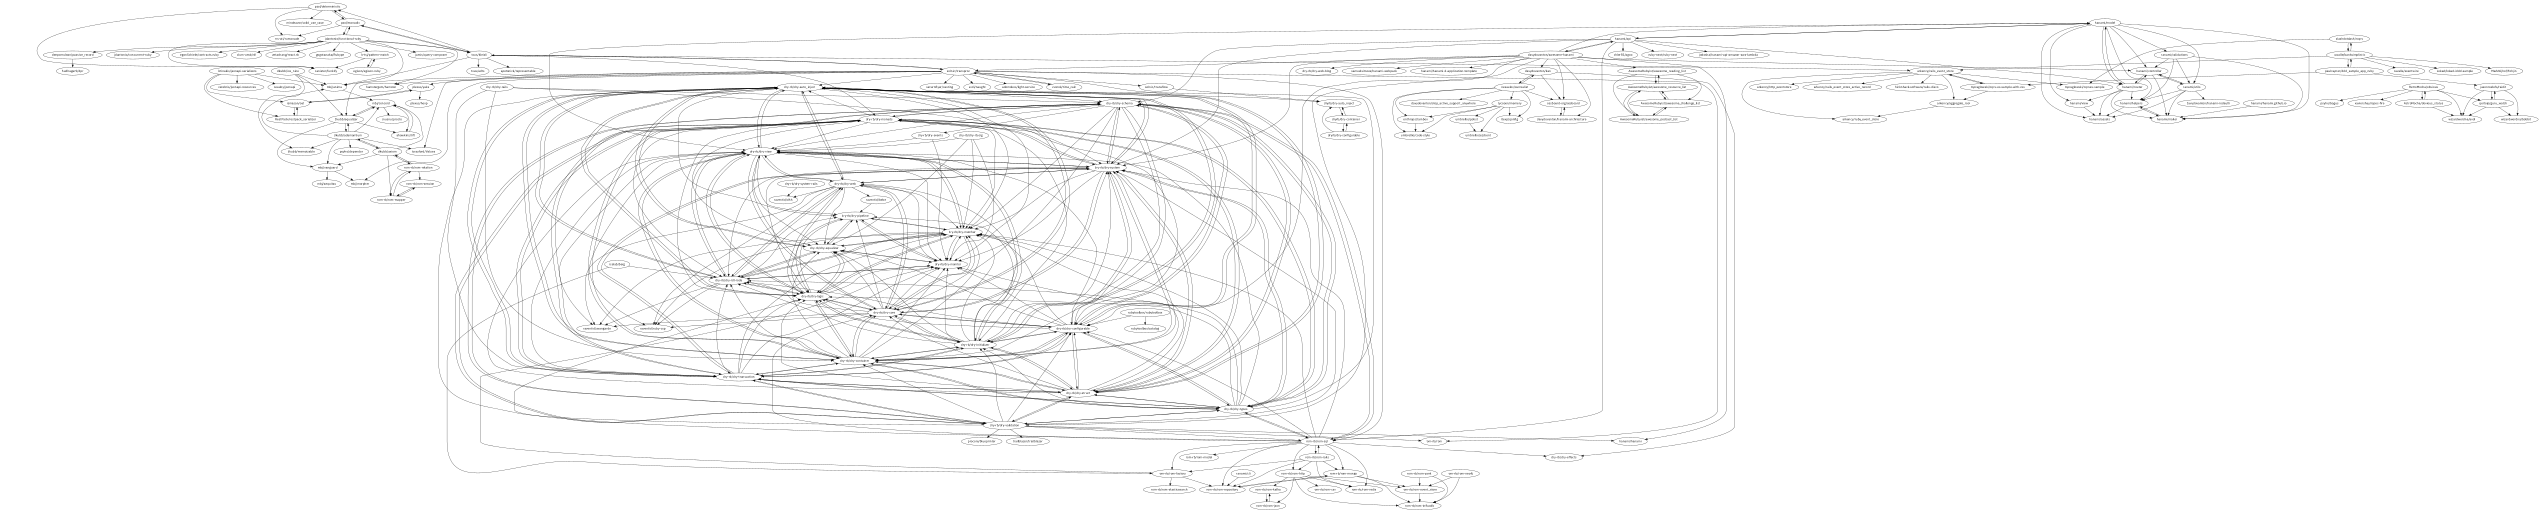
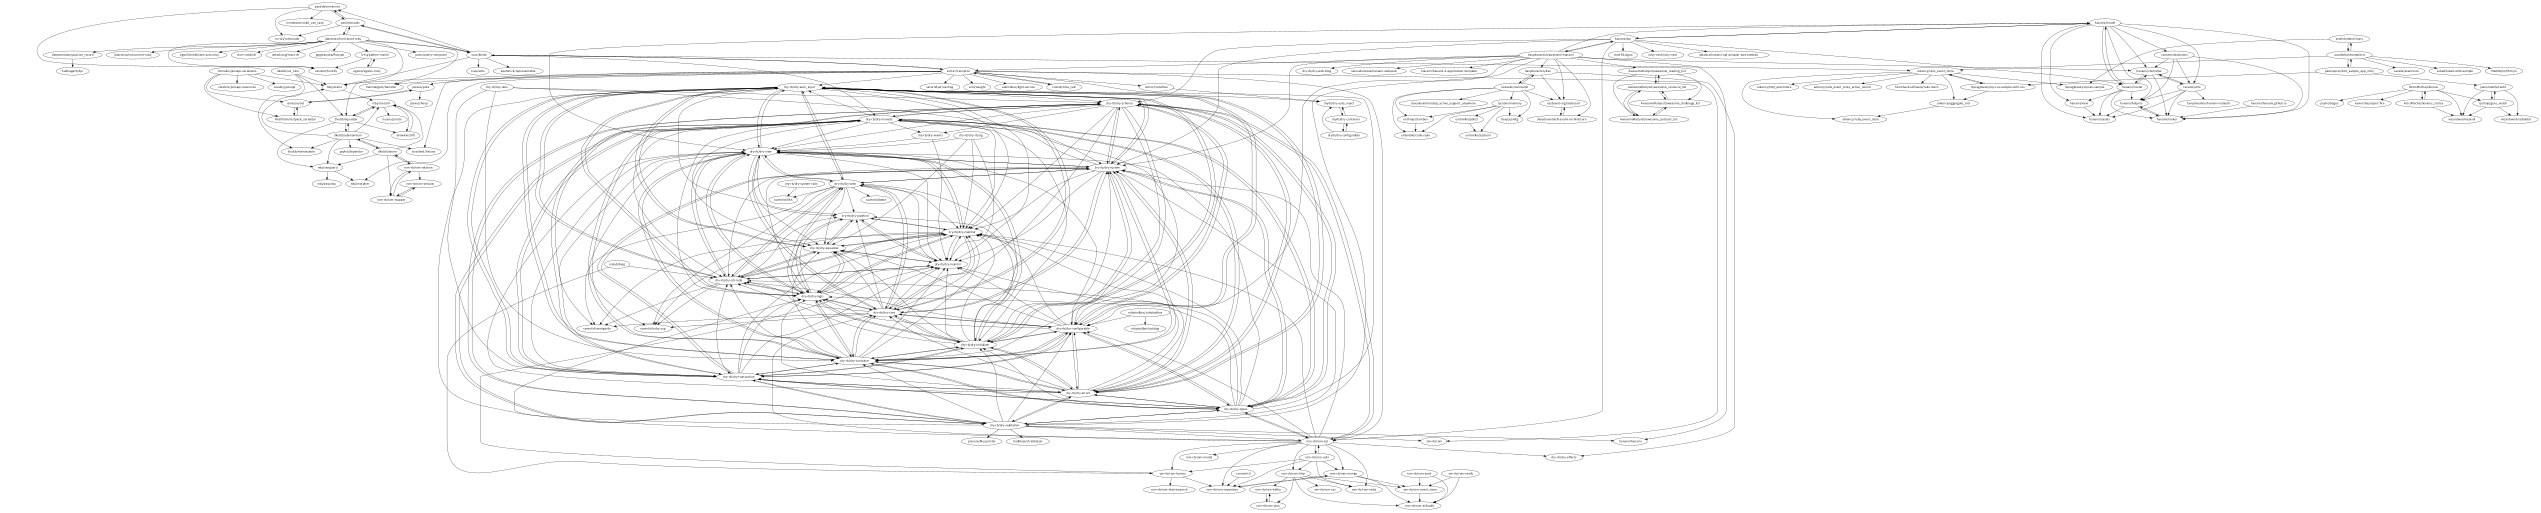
(1028, 137) -> (904, 127)
(867, 207) -> (850, 199)
